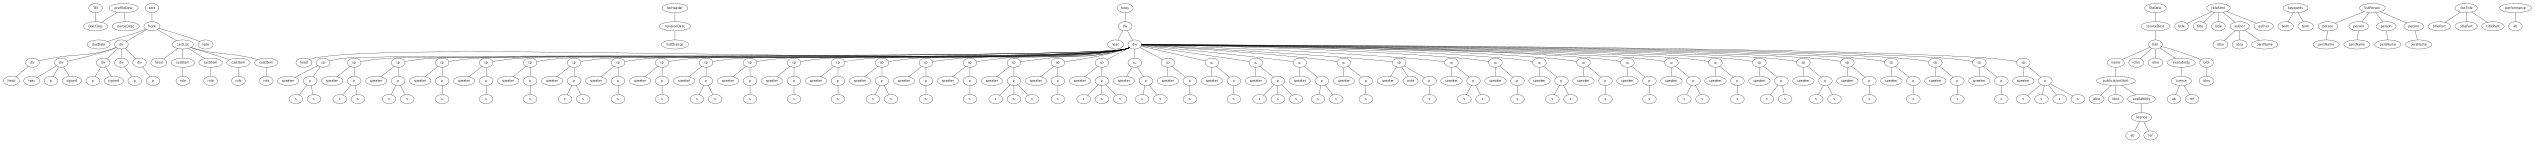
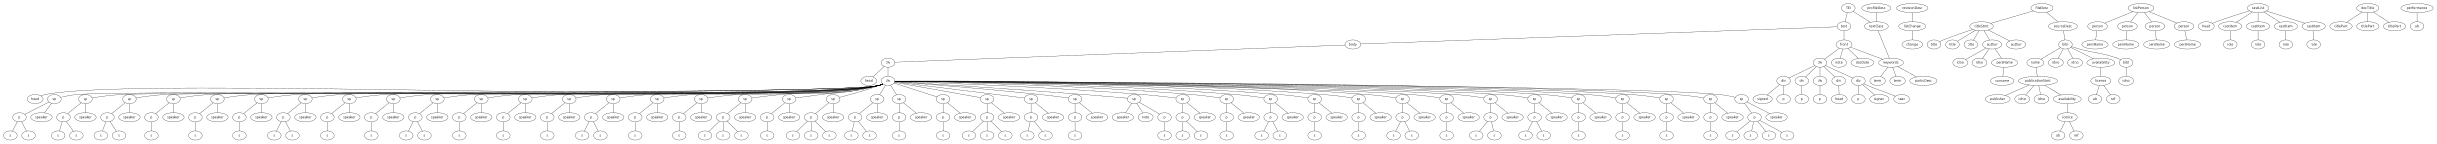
(675, 8) -> none
(125, 17) -> (1907, 72)
none -> (1846, 17)
none -> (2012, 17)
(167, 35) -> (1867, 53)
none -> (1599, 35)
none -> (1884, 44)
none -> (1912, 44)
none -> (2002, 81)
none -> (1998, 99)
